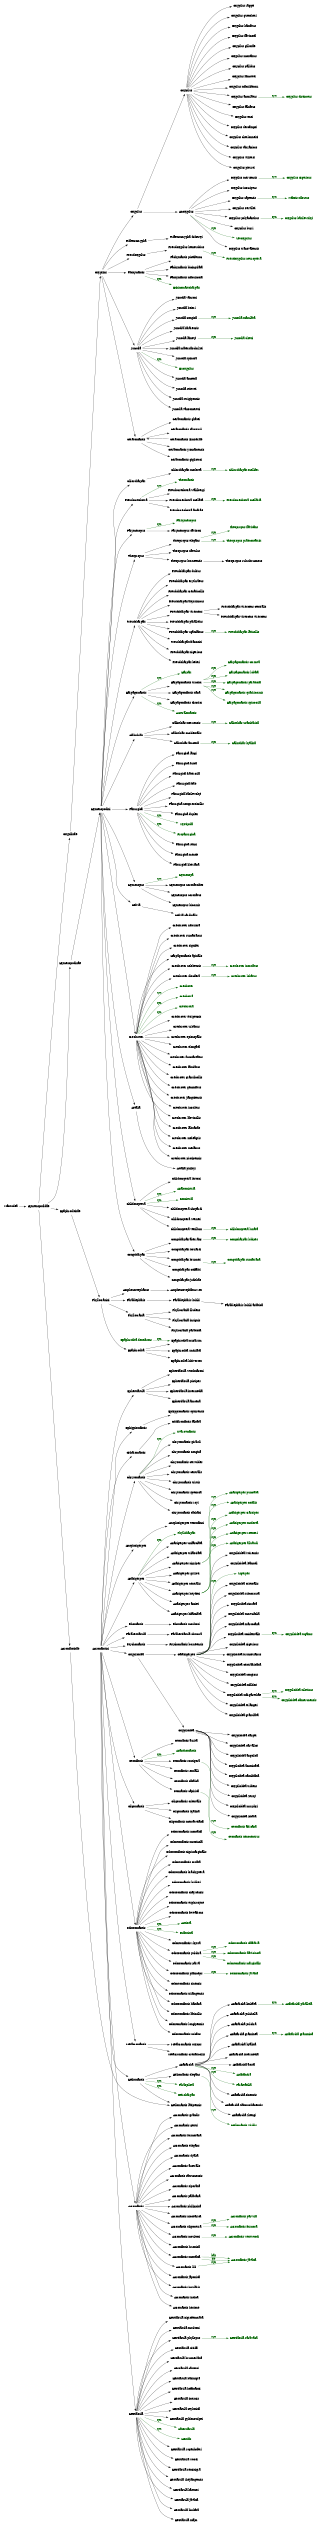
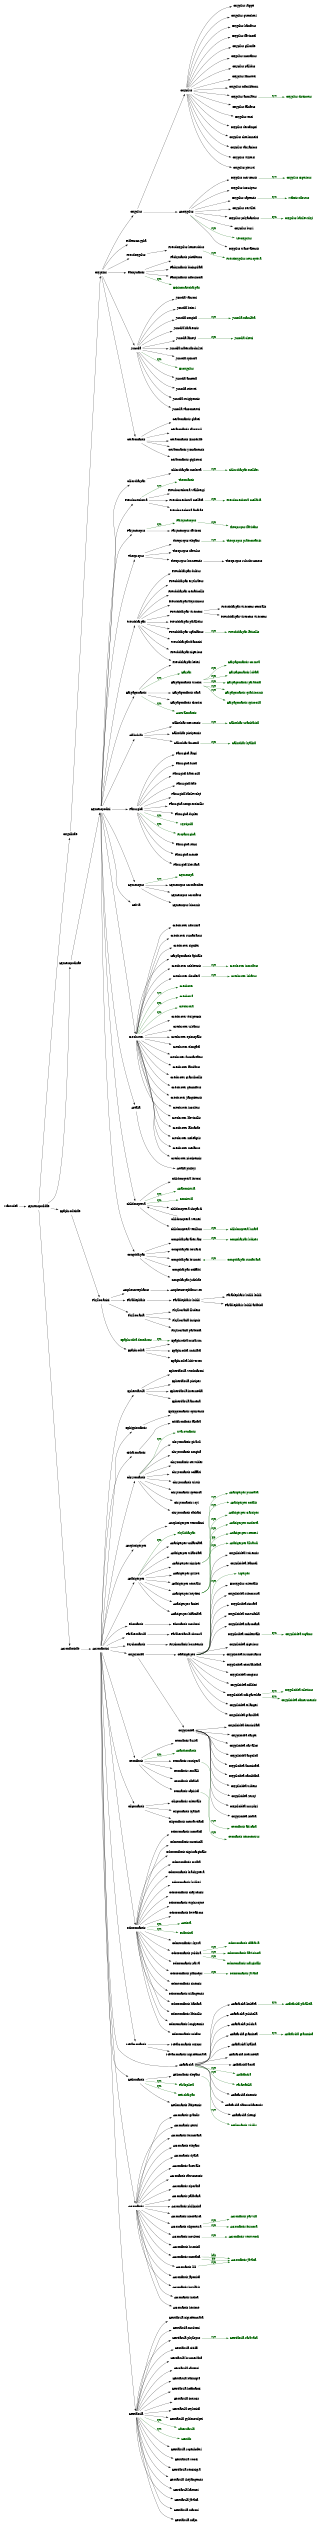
(186, 237) -> none
(159, 439) -> (157, 441)
(214, 535) -> (212, 524)
(158, 689) -> (153, 676)
(186, 734) -> (186, 734)
(186, 916) -> none
(154, 1213) -> (163, 1212)
(213, 1263) -> (215, 1260)
none -> (244, 1295)
(186, 1473) -> (186, 1473)
(214, 1538) -> (214, 1538)
(244, 1584) -> (244, 1584)
(211, 1647) -> none
none -> (244, 1726)
(87, 1897) -> (85, 1649)
(186, 2055) -> (186, 2055)
(160, 2071) -> (111, 1997)
(186, 2510) -> (186, 2510)
